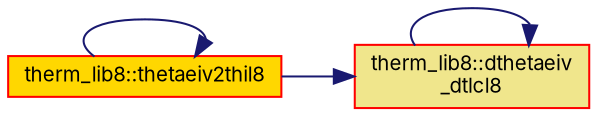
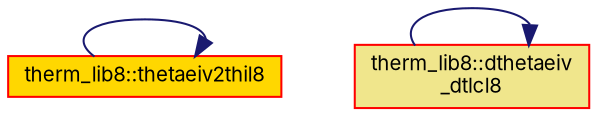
(308, 76) -> none
